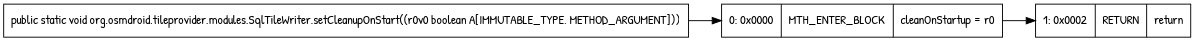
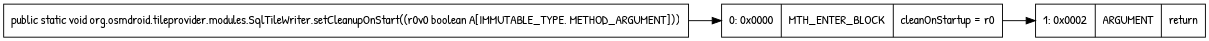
(1121, 20) -> (1128, 20)
